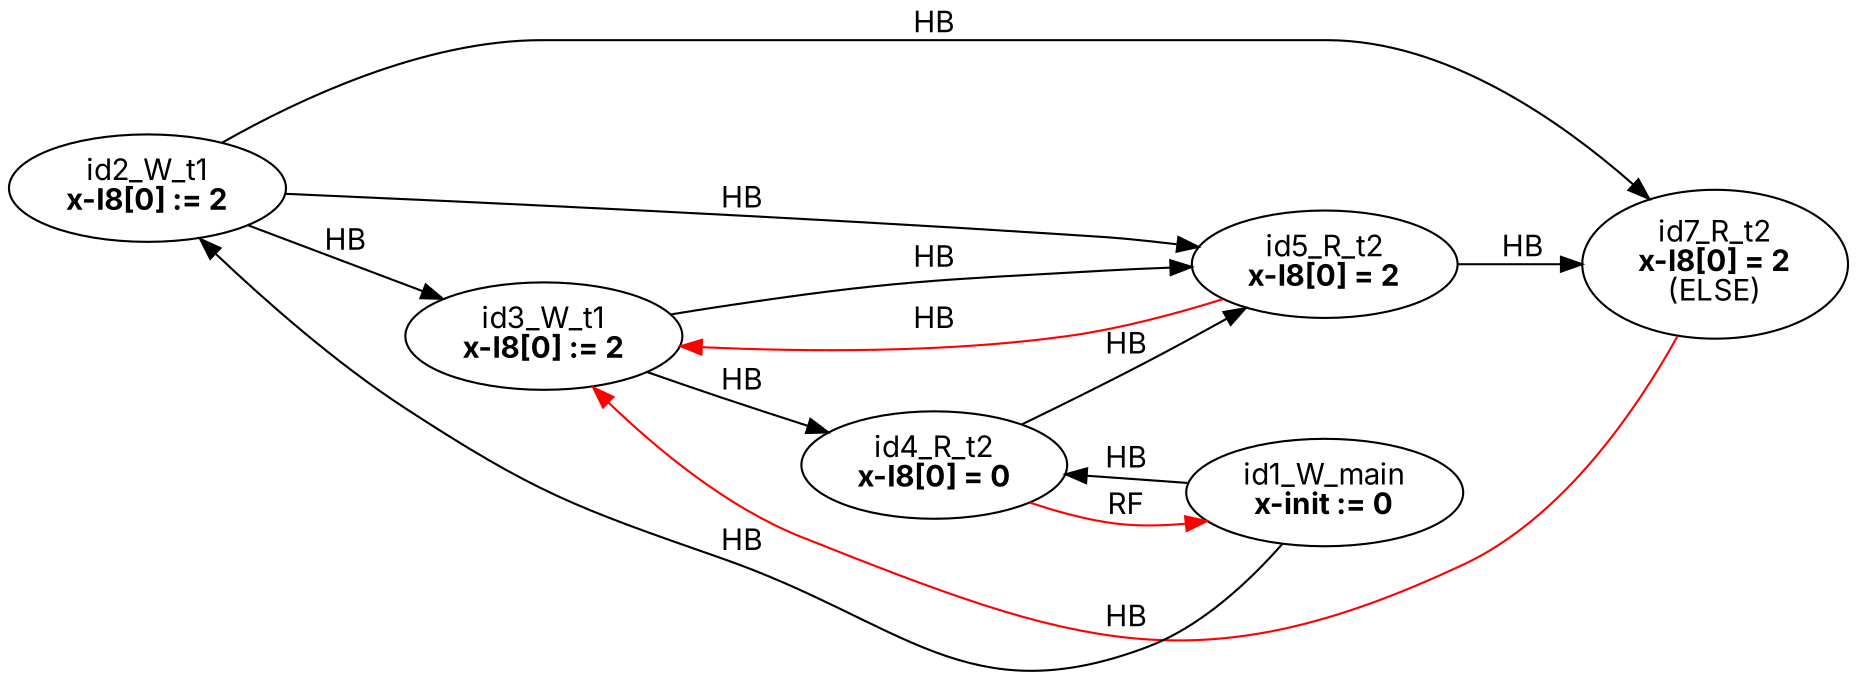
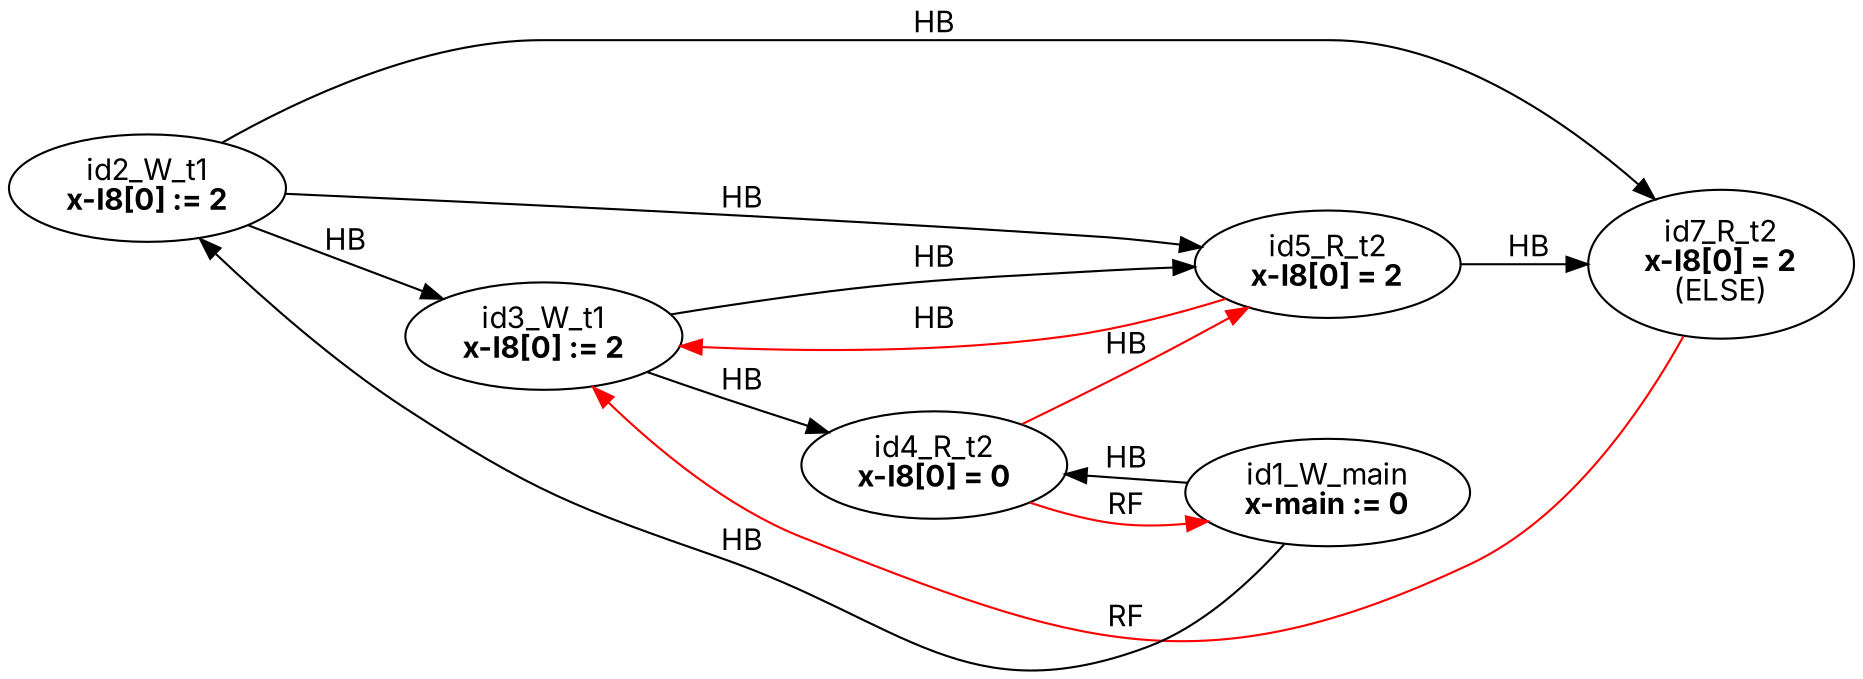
(1125, 373) -> (1126, 372)
(1325, 505) -> (1328, 505)
(1127, 618) -> (1127, 618)
